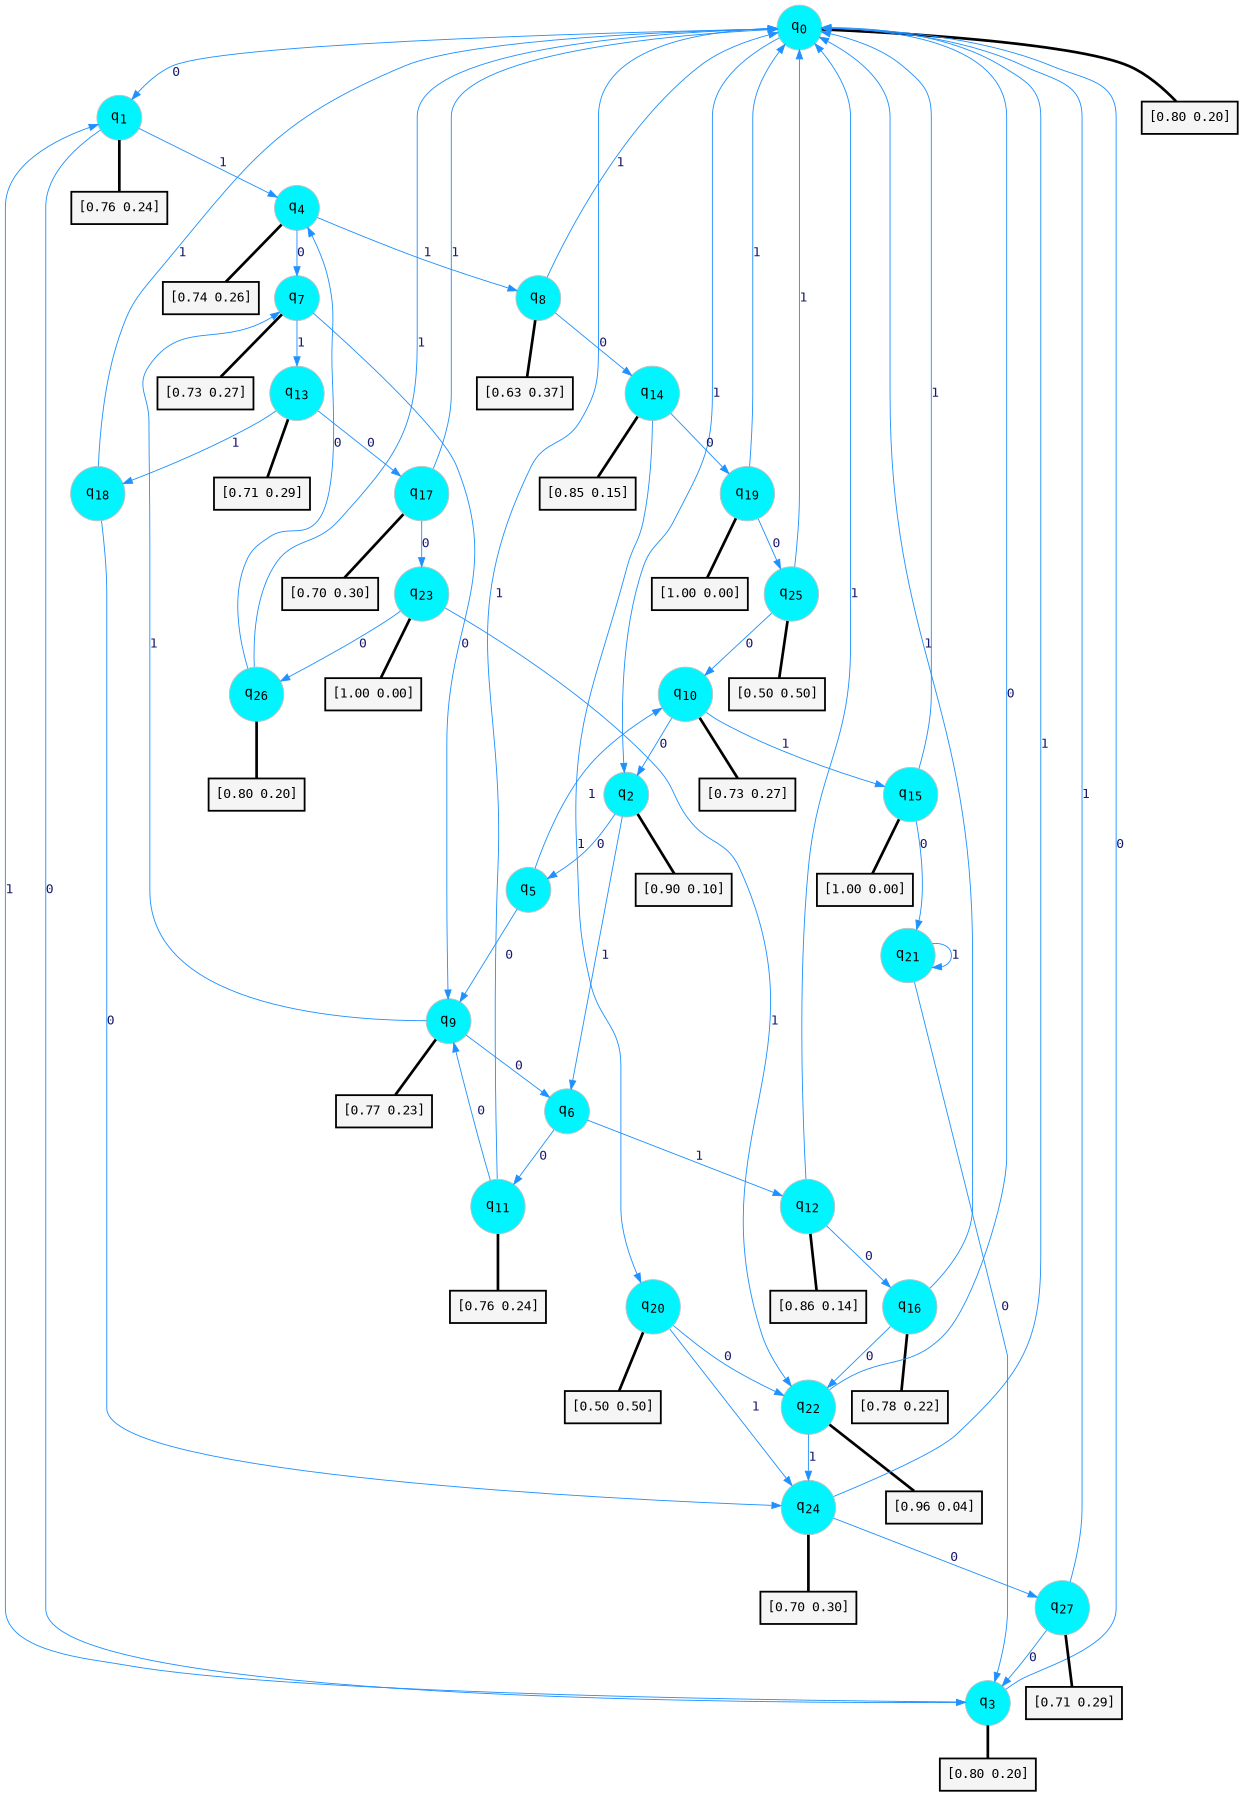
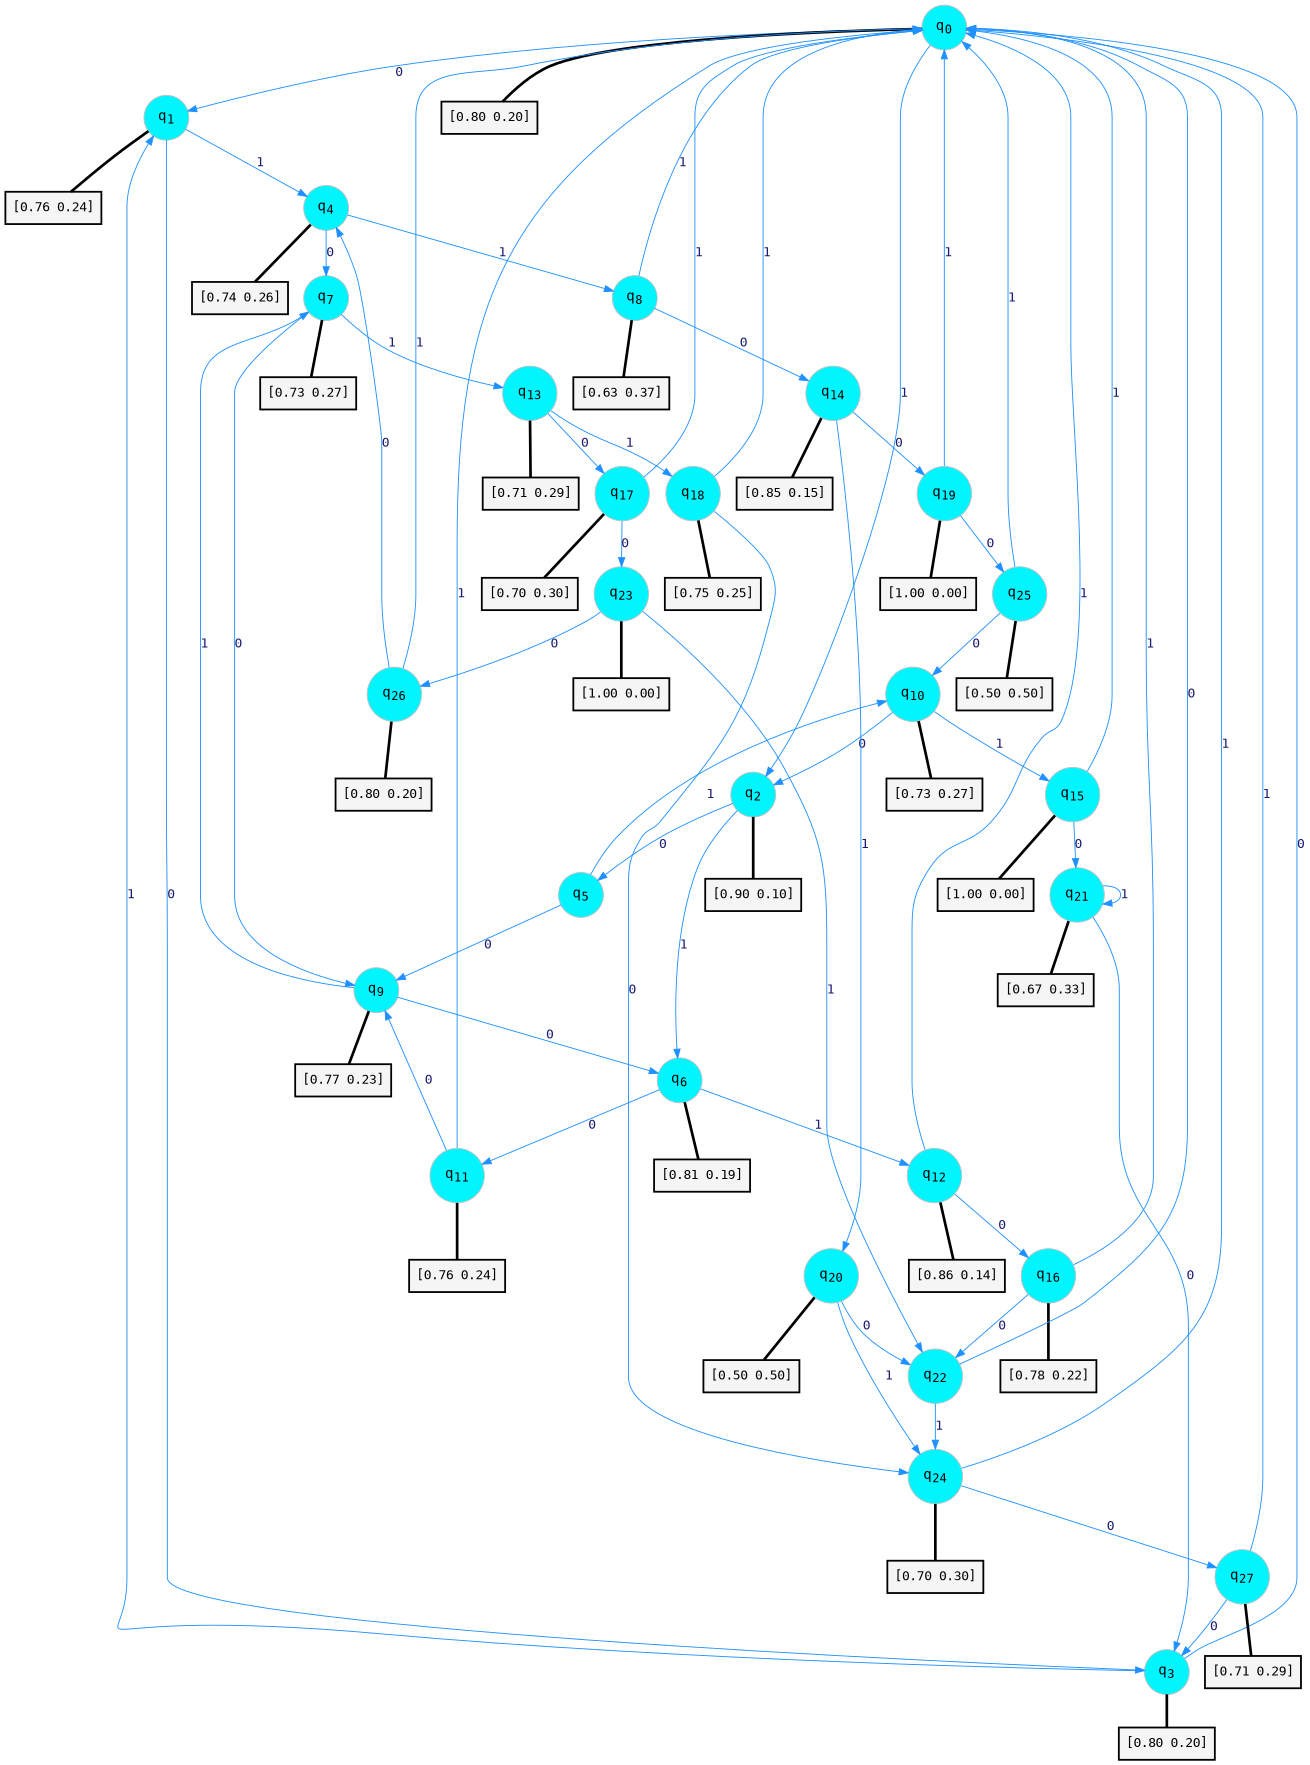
none -> (713, 594)
none -> (1046, 990)
none -> (702, 1176)
(934, 1508) -> none
